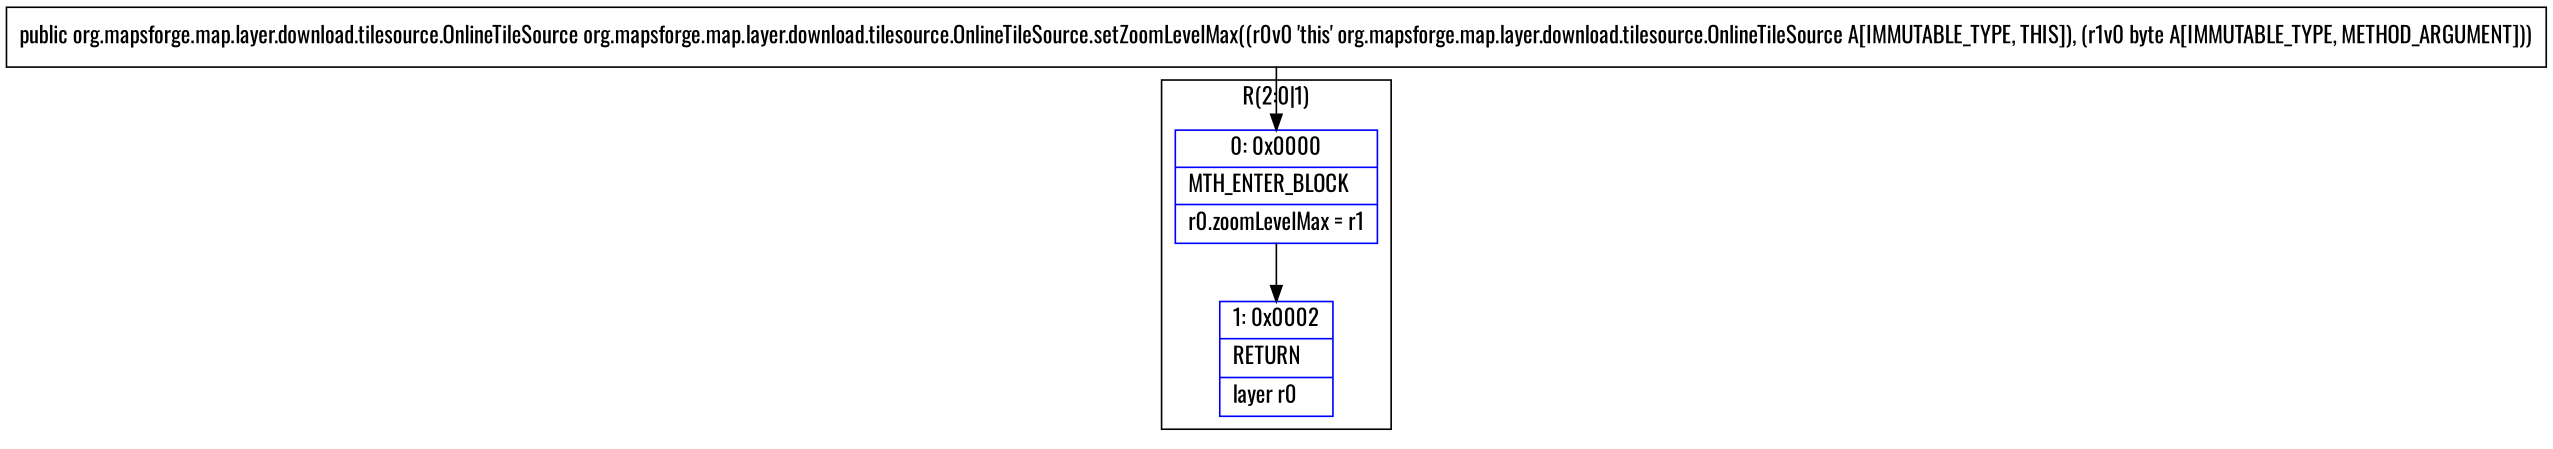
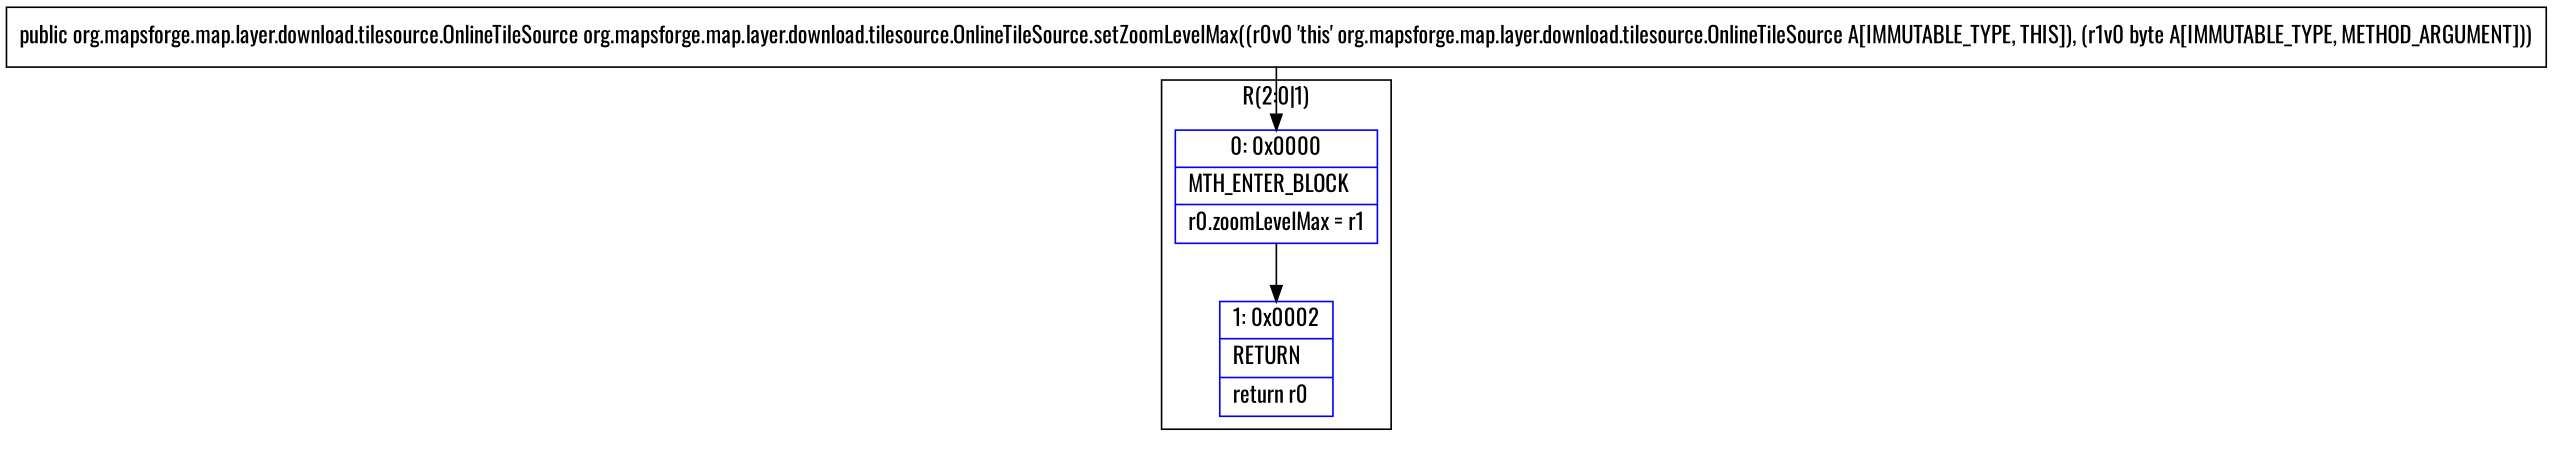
(1265, 396) -> (1271, 396)
